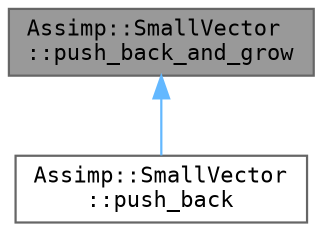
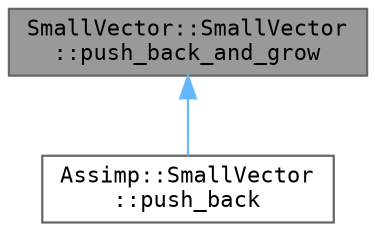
(161, 42) -> (188, 42)
